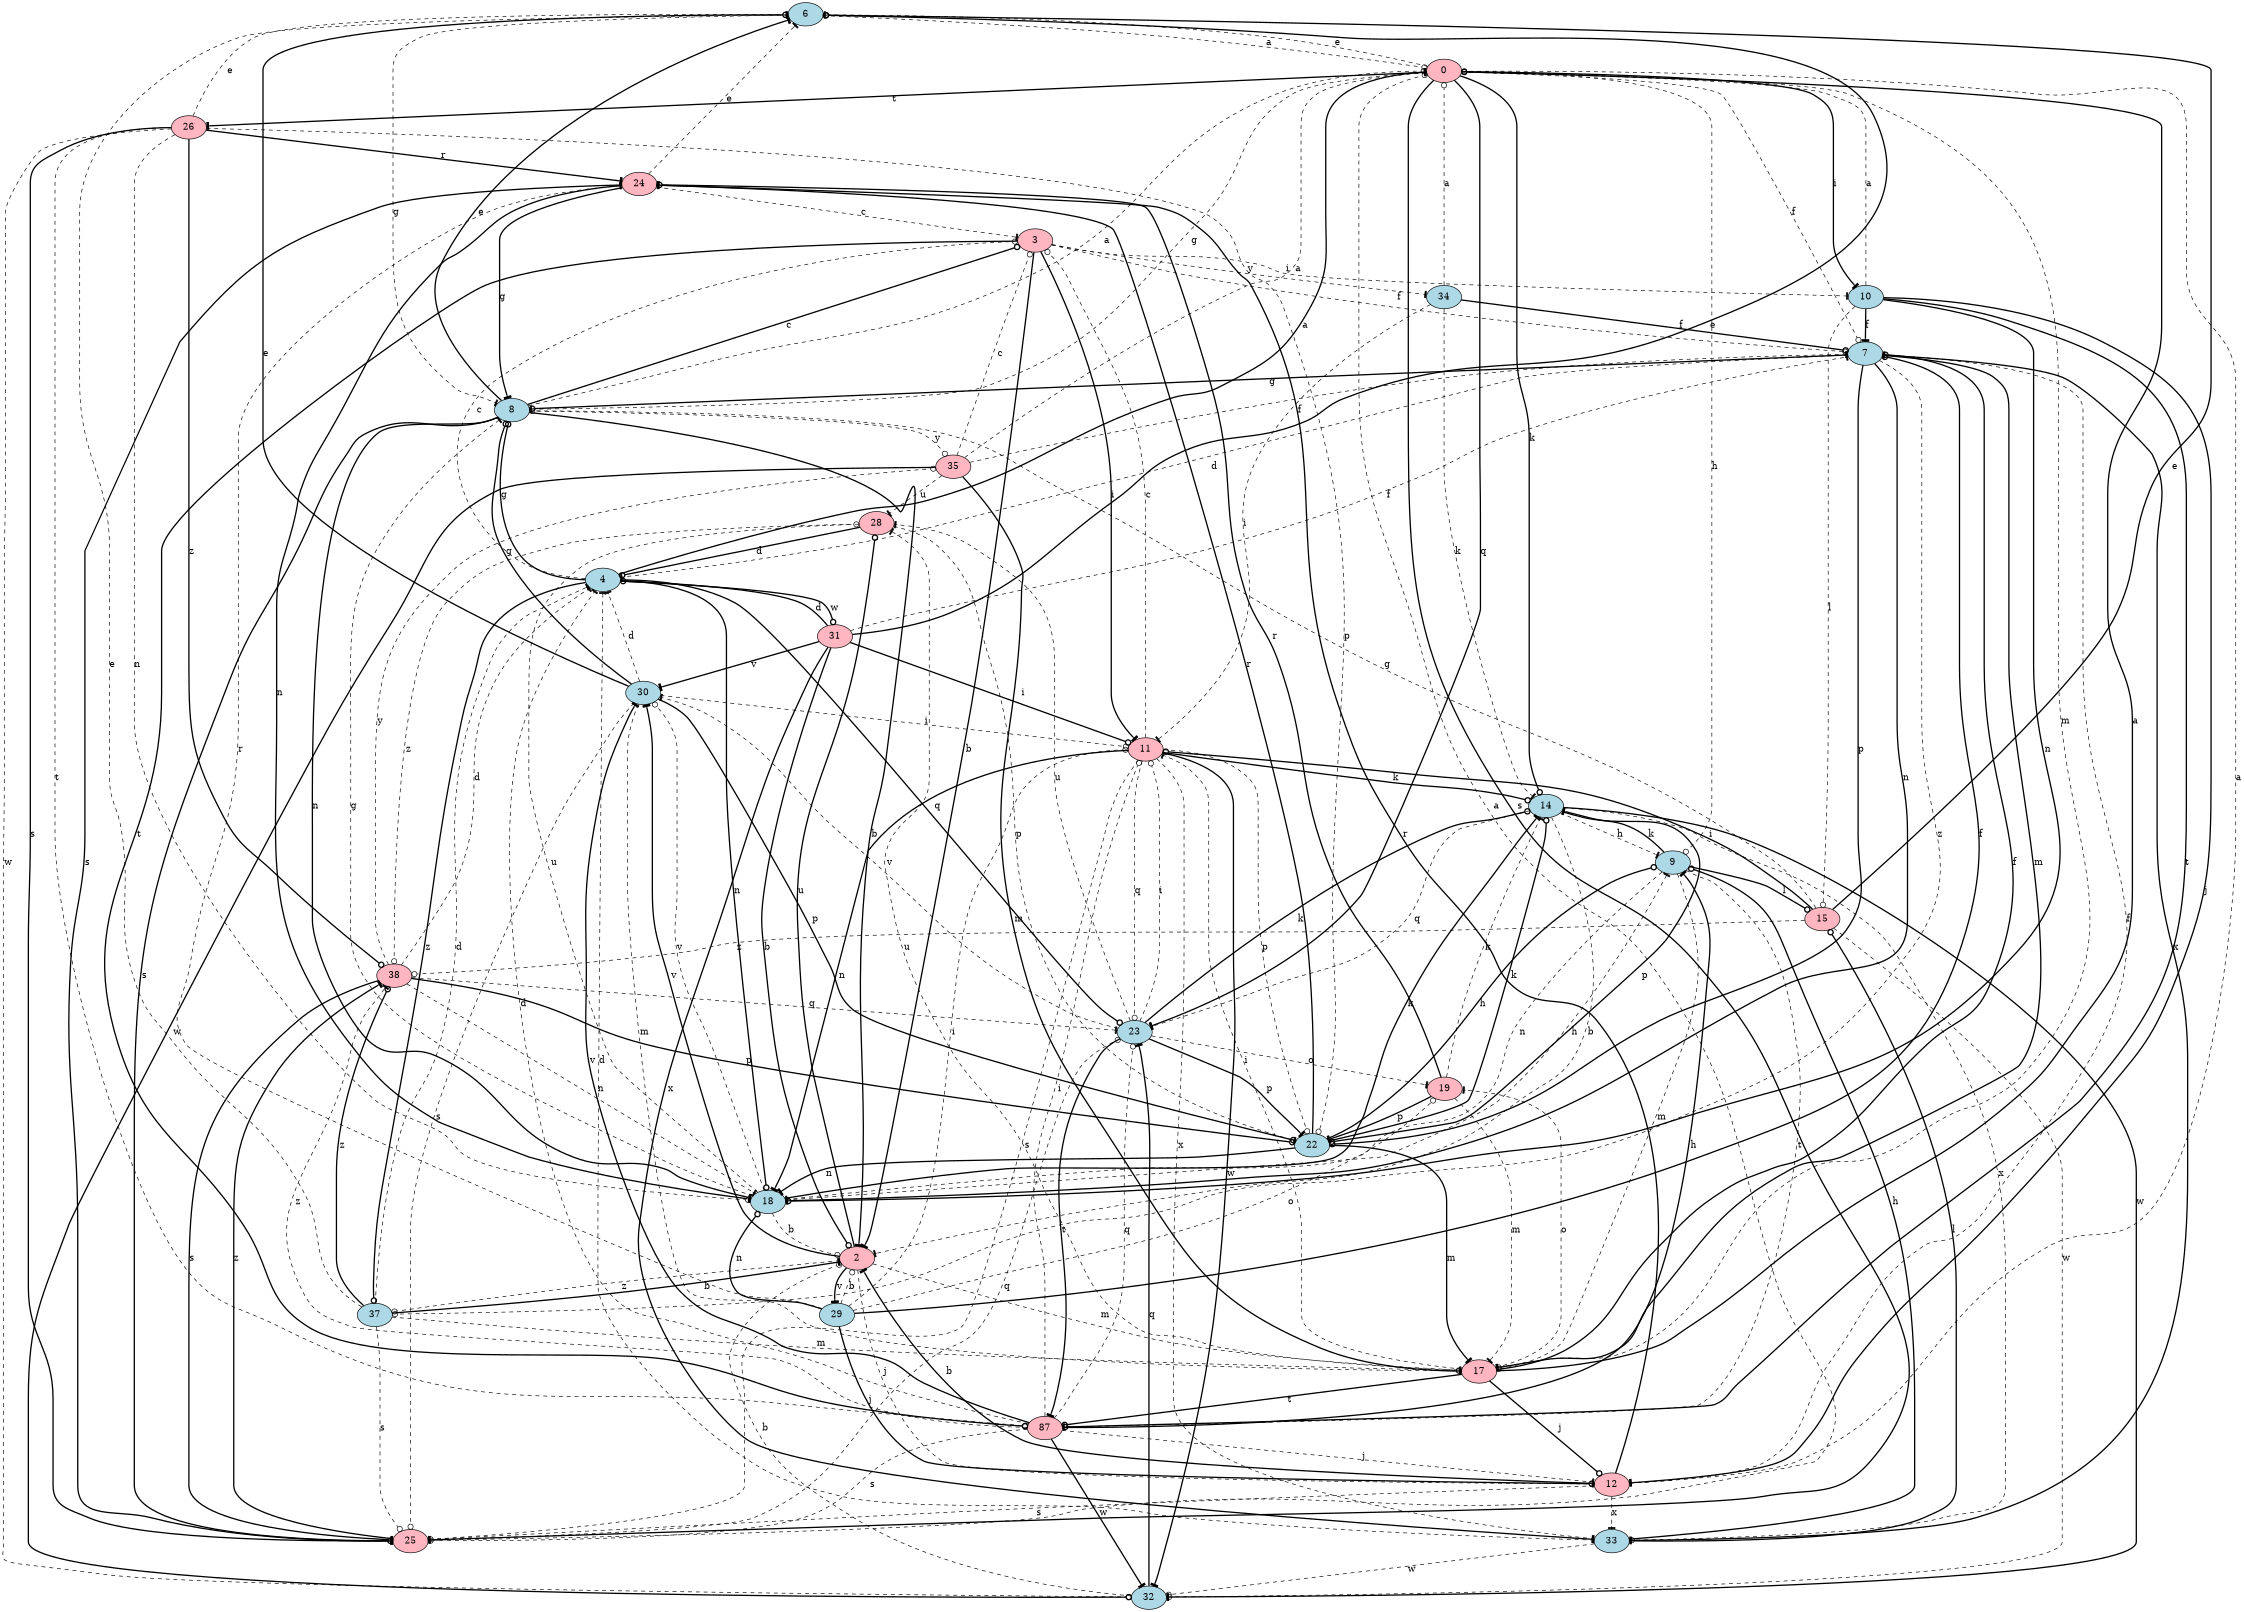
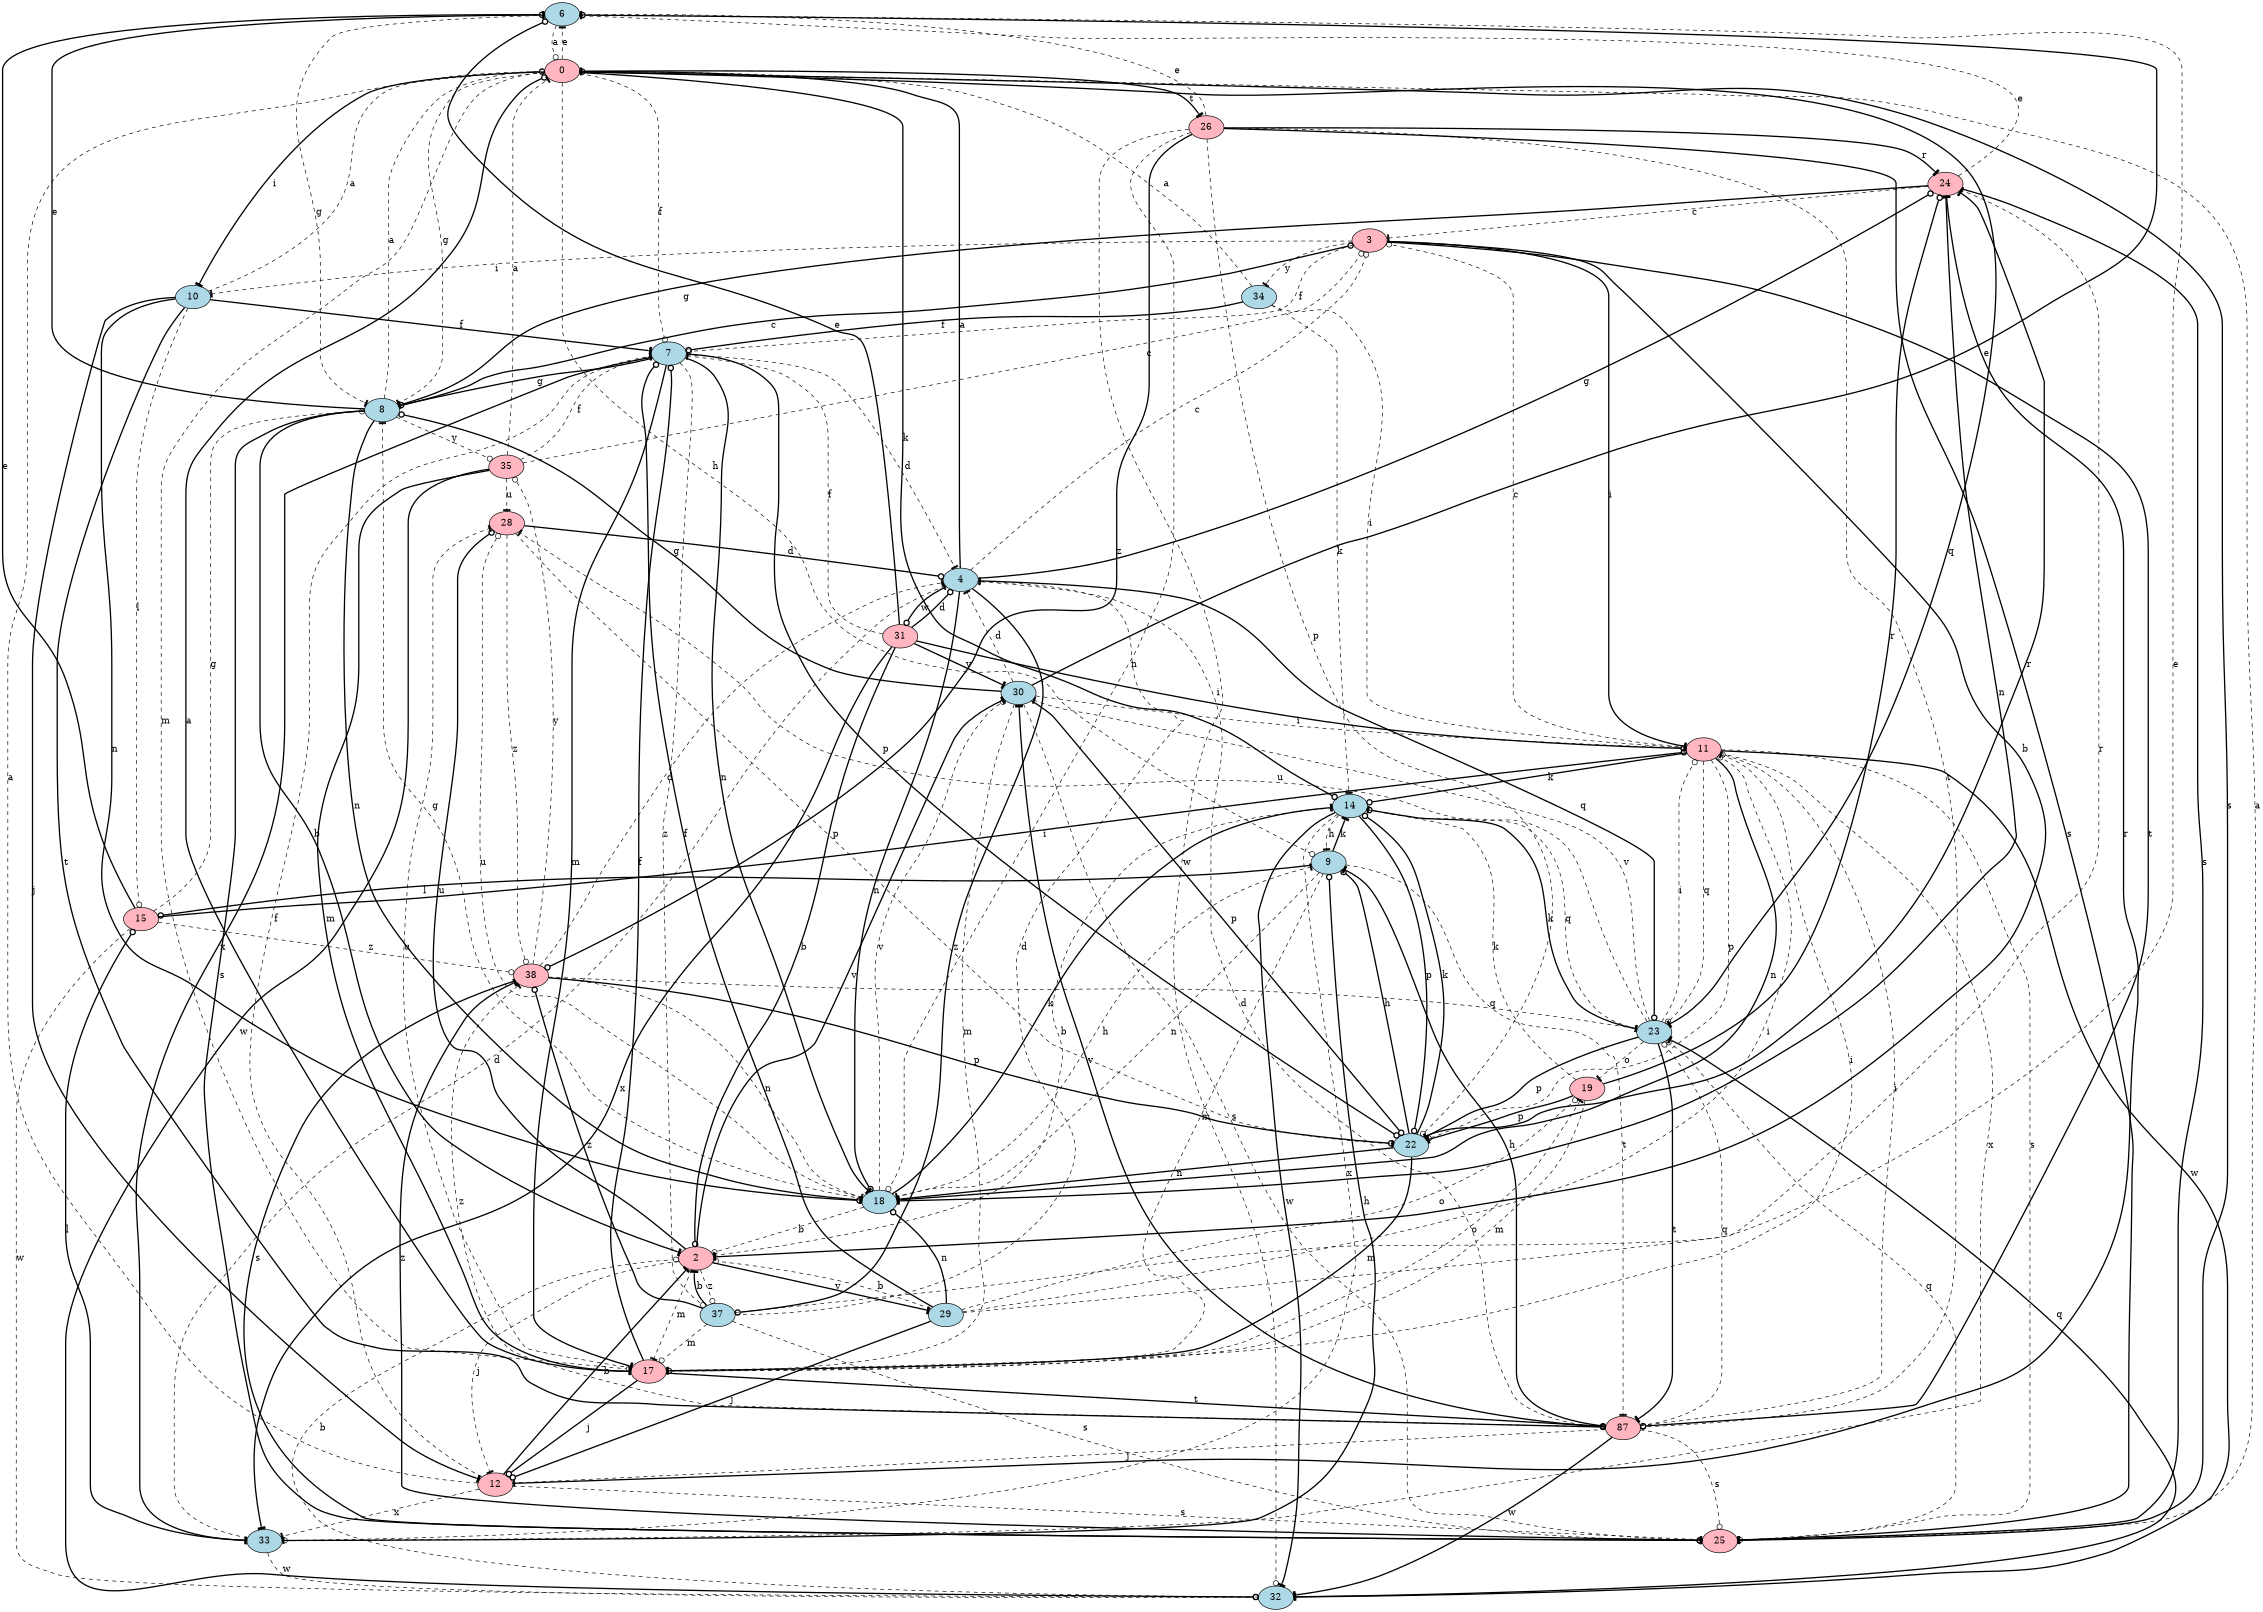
(506, 528) -> (1469, 430)
